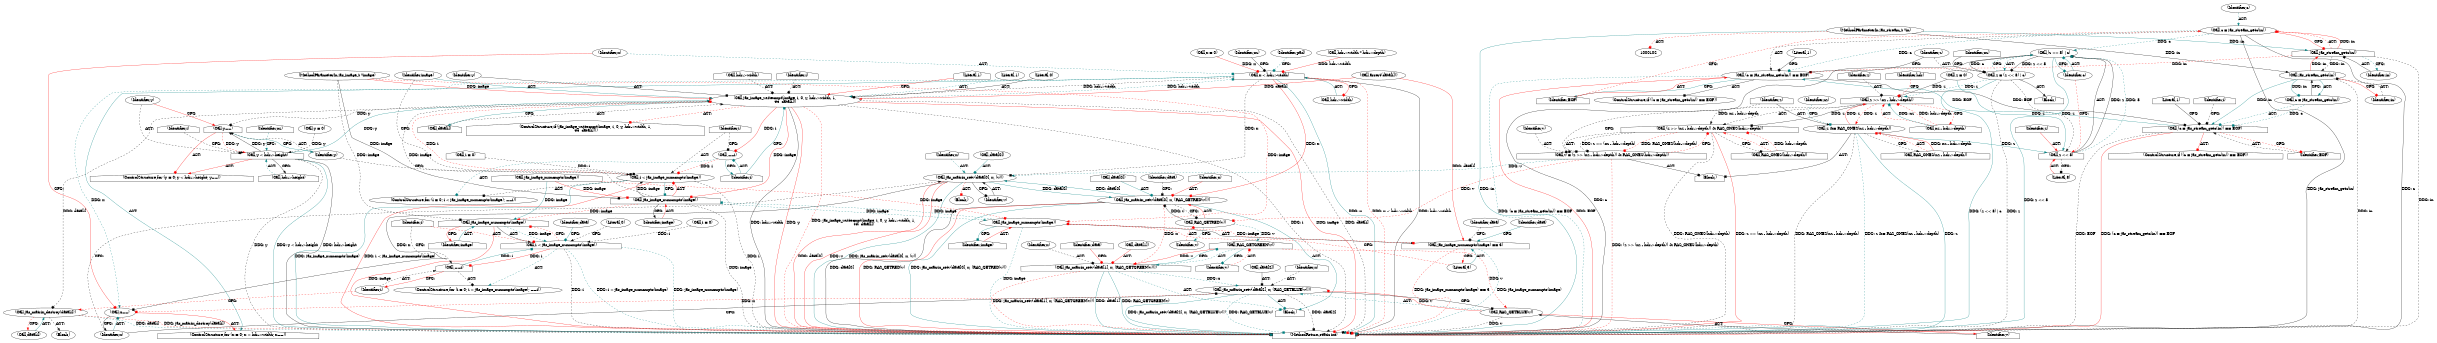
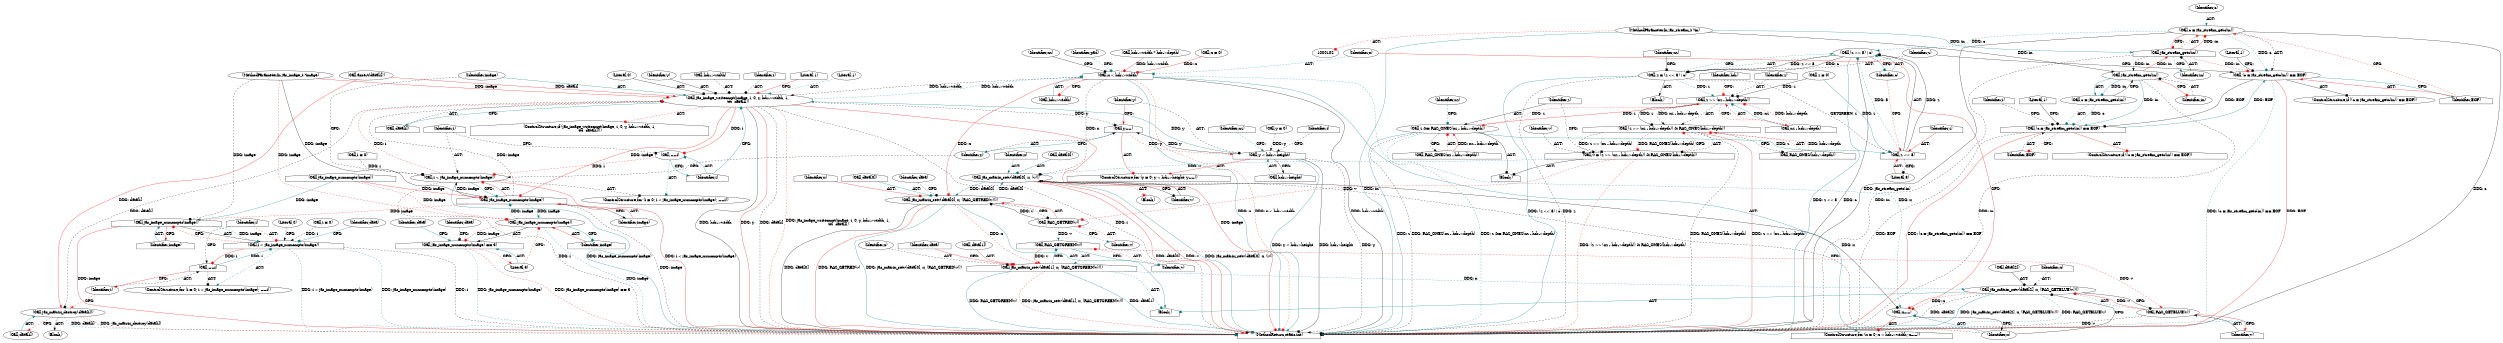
(2068, 114) -> (1844, 114)
(1452, 140) -> (182, 181)
(1071, 188) -> (992, 192)
(186, 315) -> (1888, 323)
